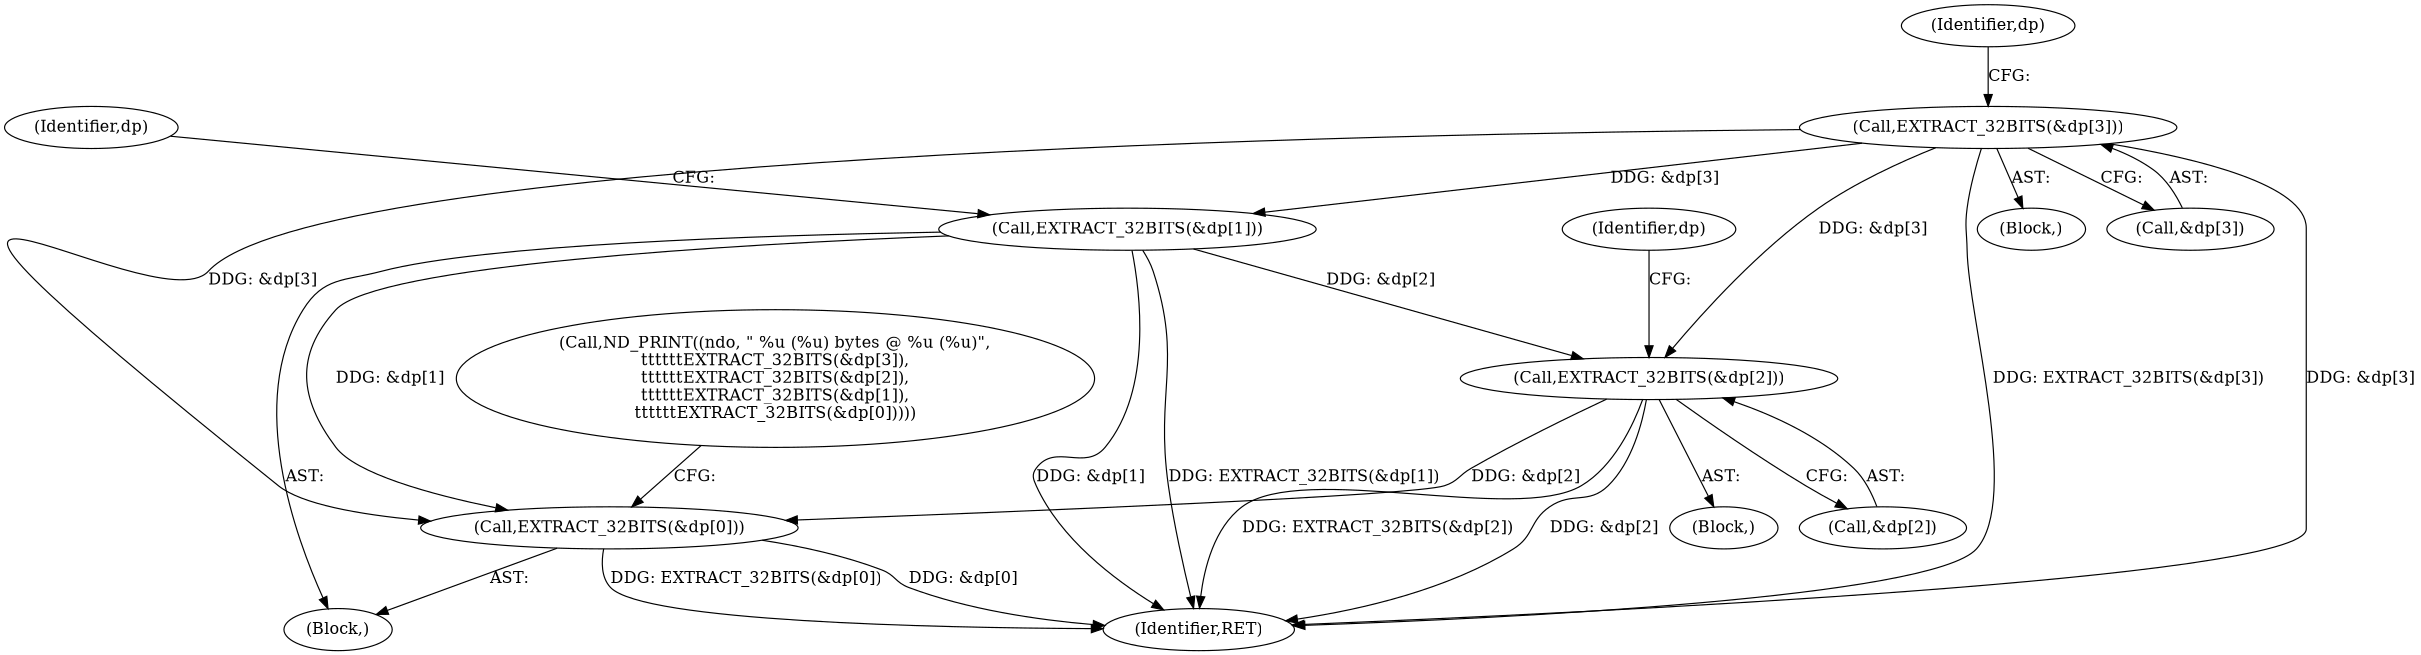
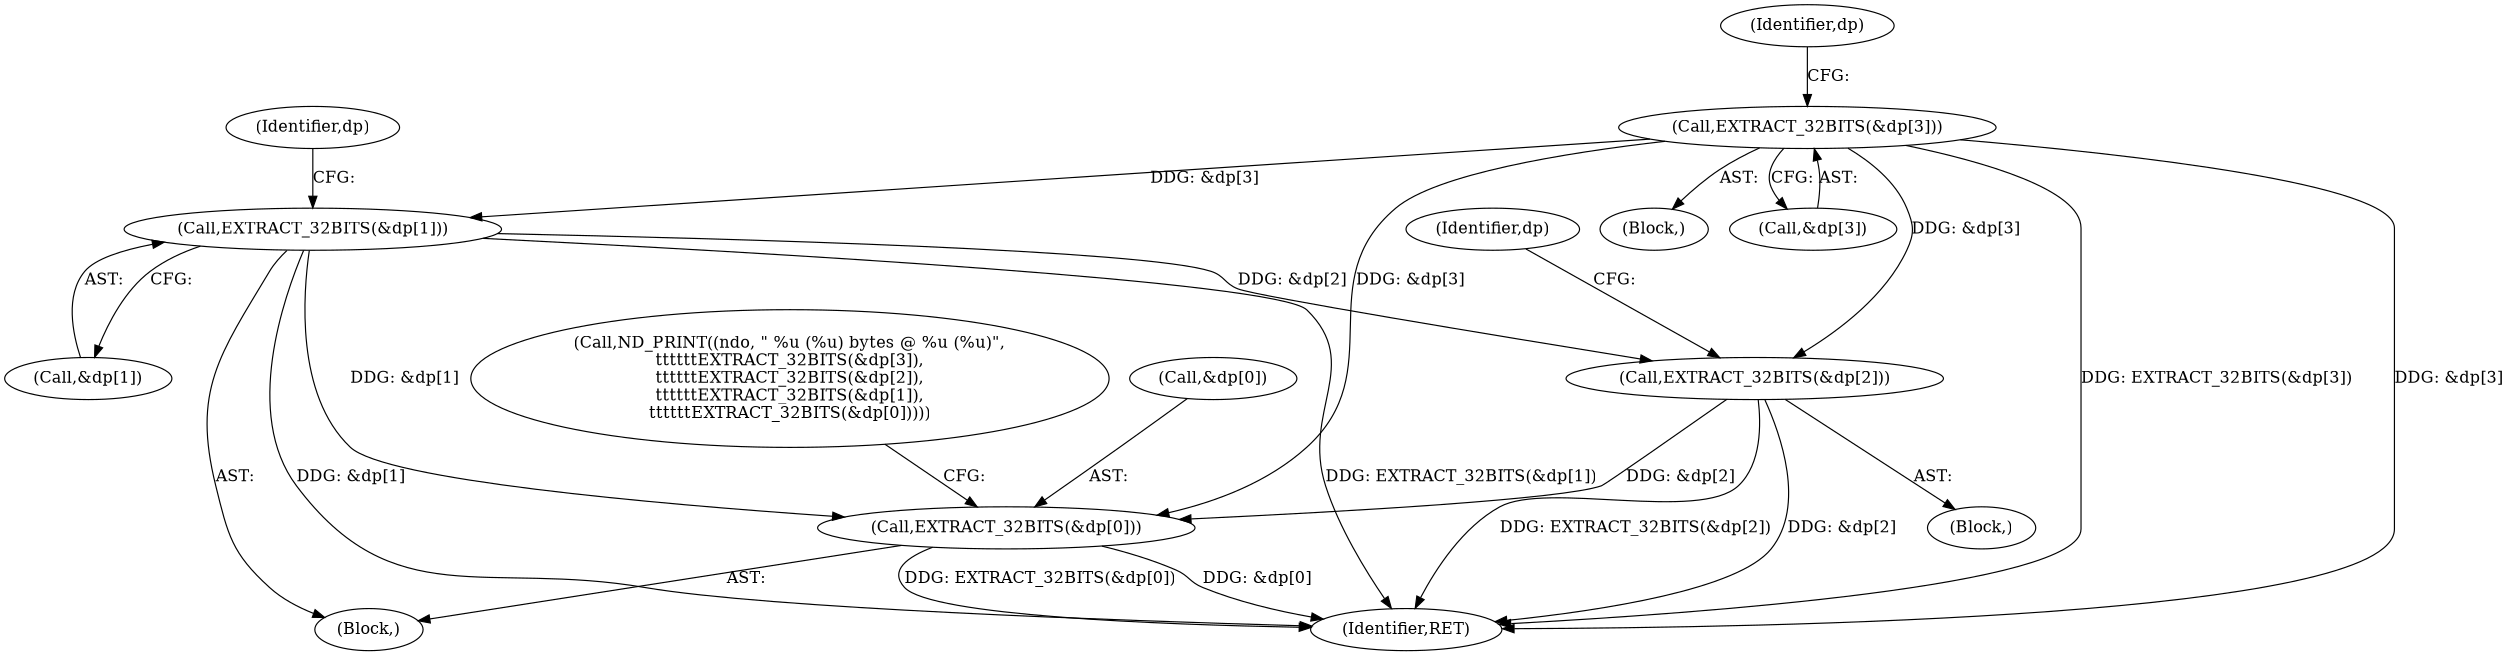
none -> (88, 379)
none -> (1213, 379)
(1883, 528) -> none
